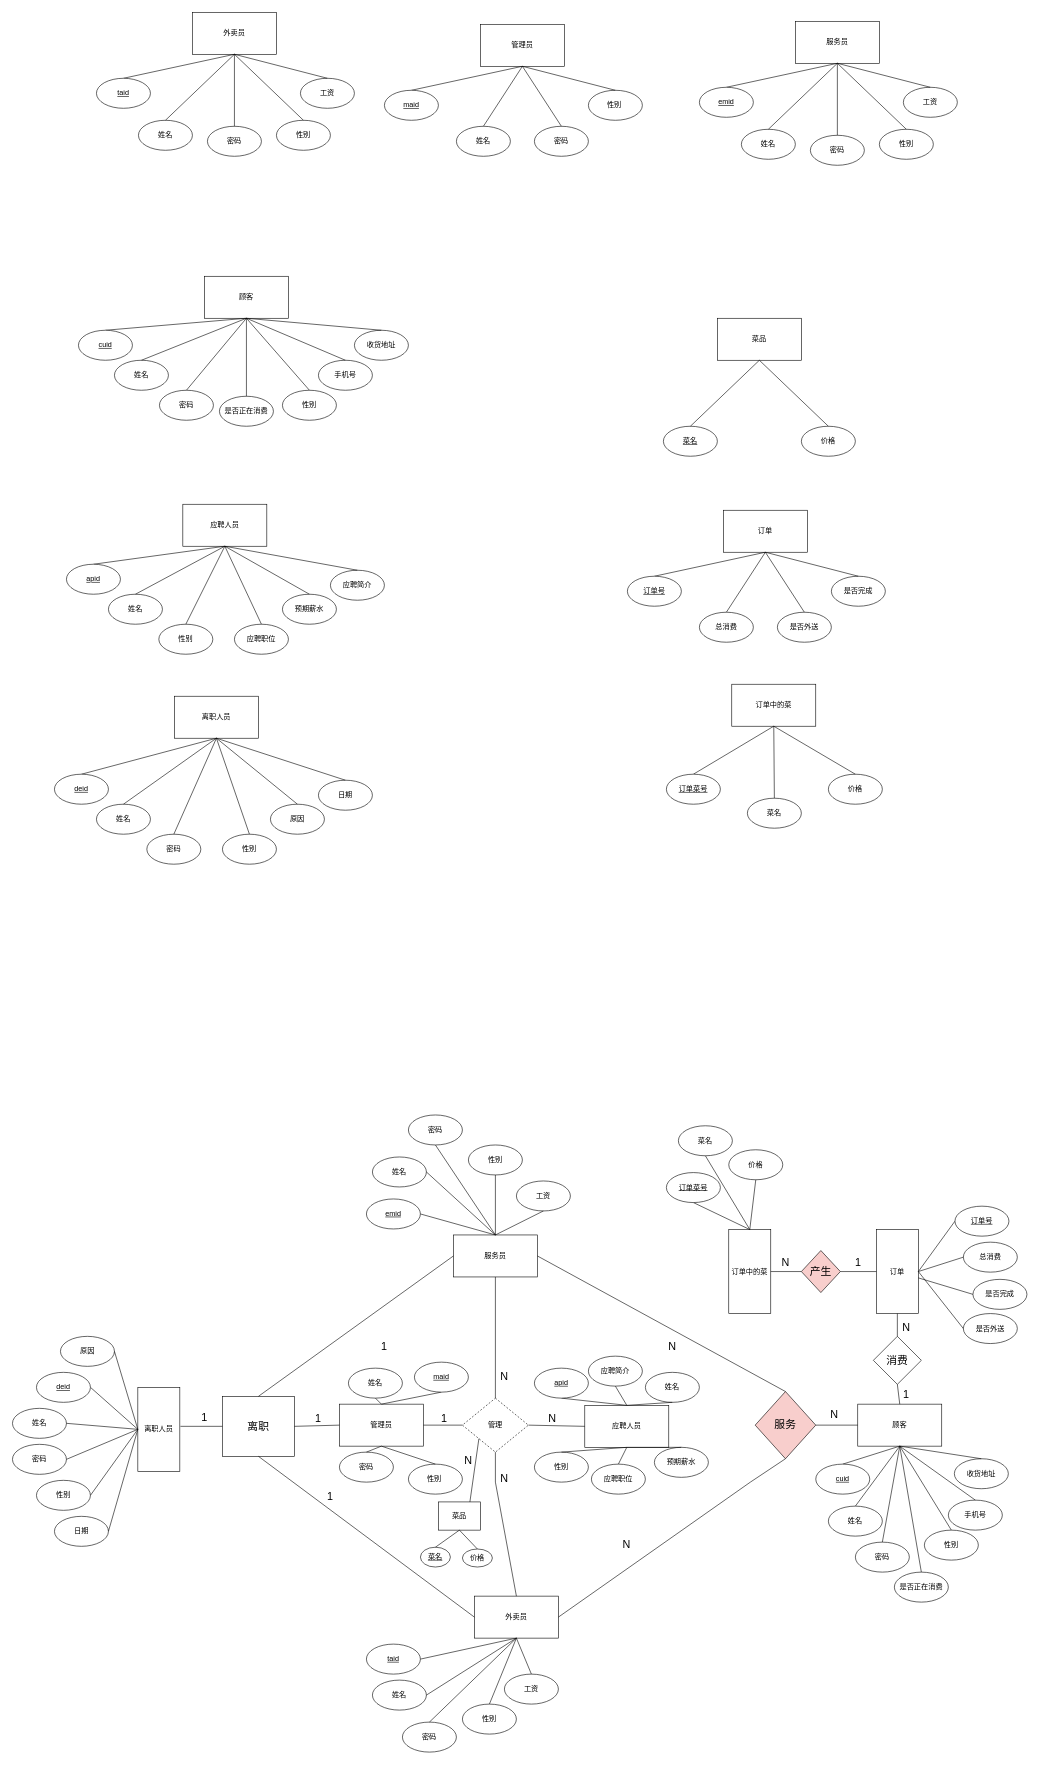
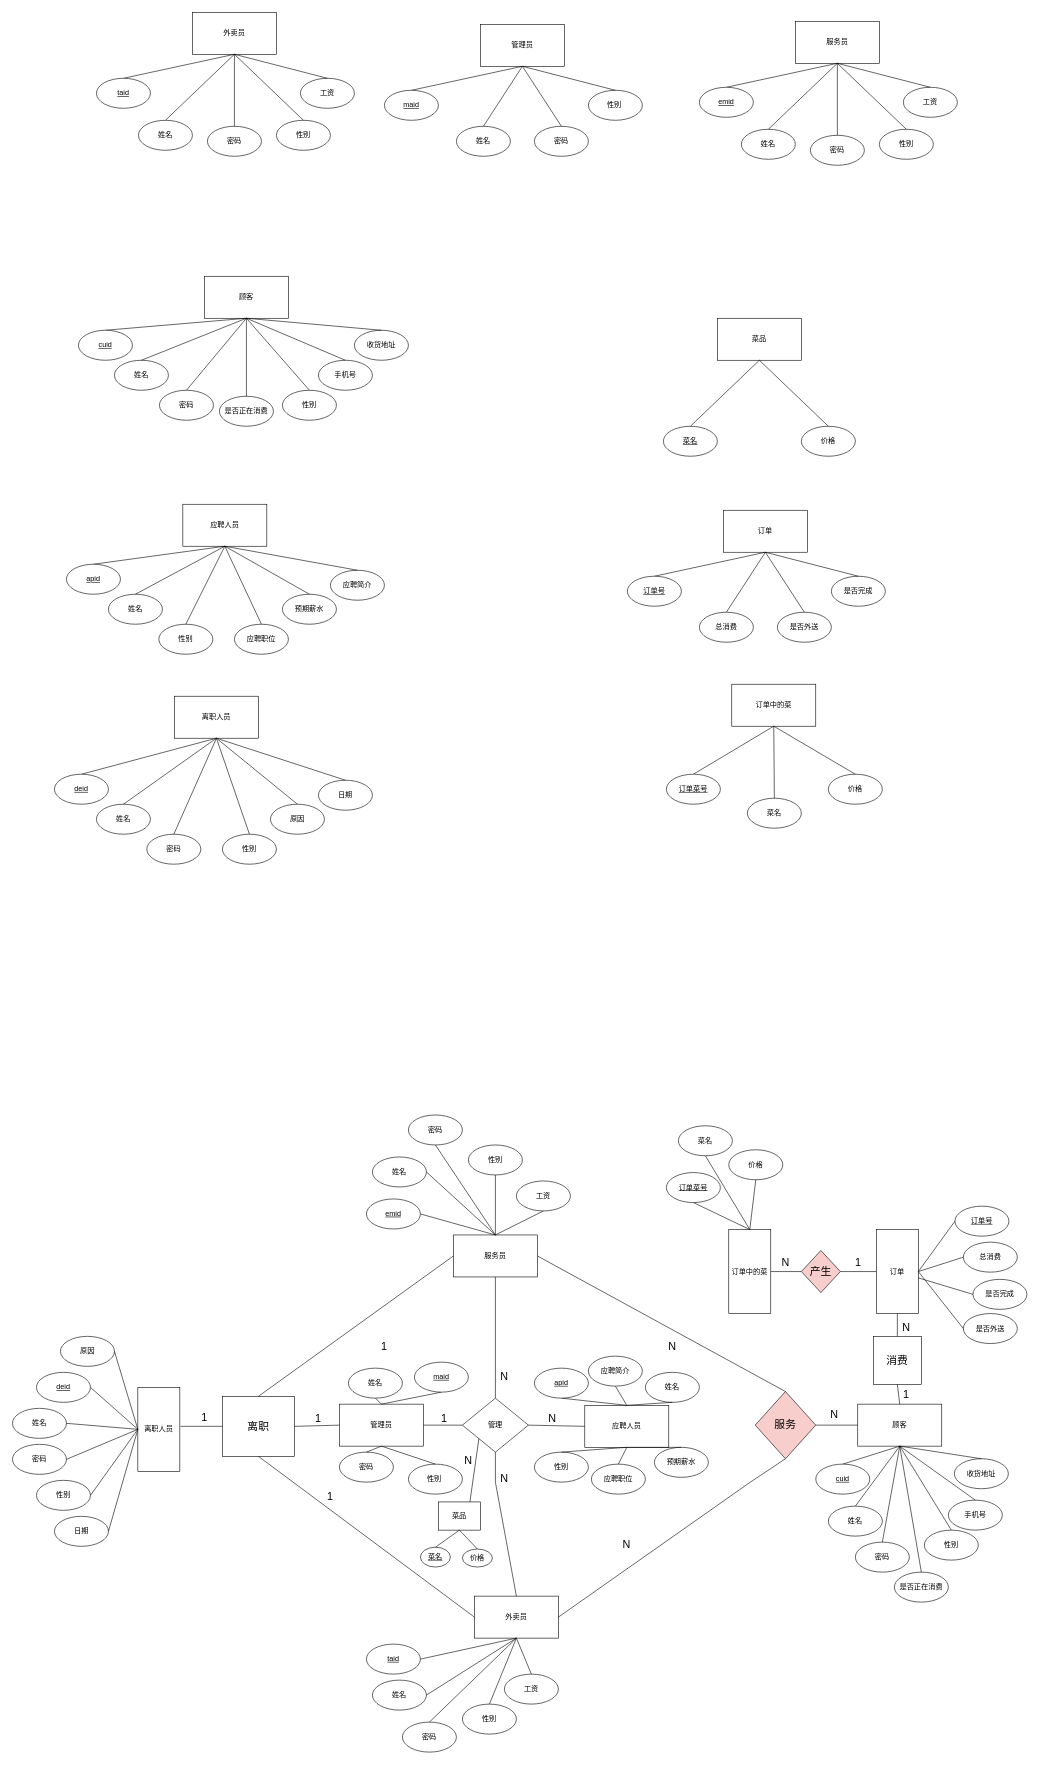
(897, 1361) -> (897, 1361)
(495, 1425) -> (495, 1425)
